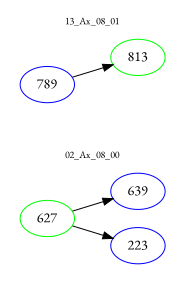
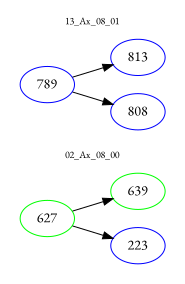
(138, 57) -> (138, 57)
none -> (138, 112)
(138, 191) -> (138, 191)
